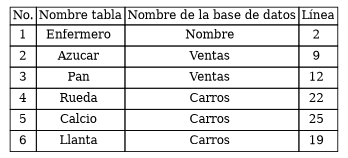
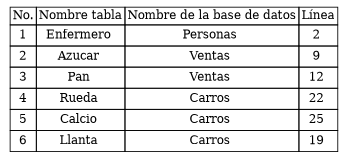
(212, 35) -> (212, 35)
